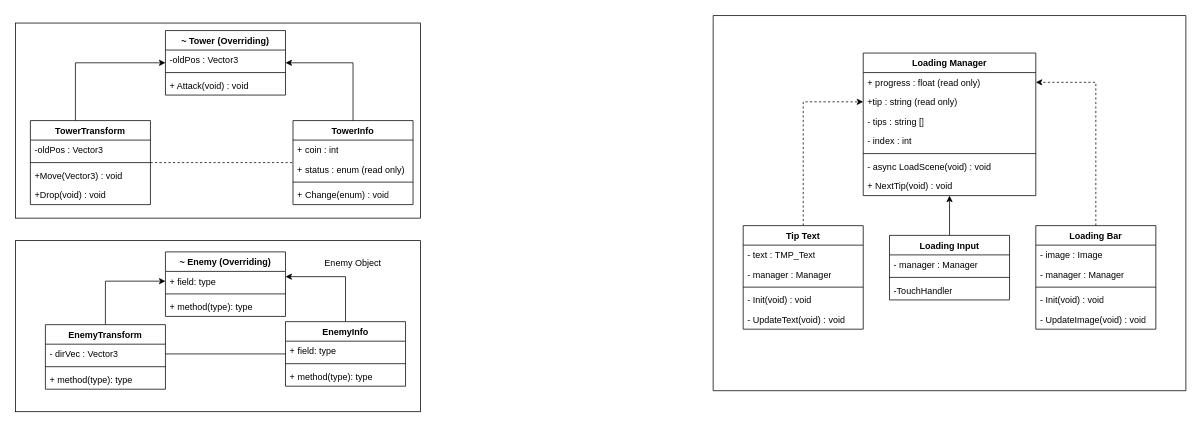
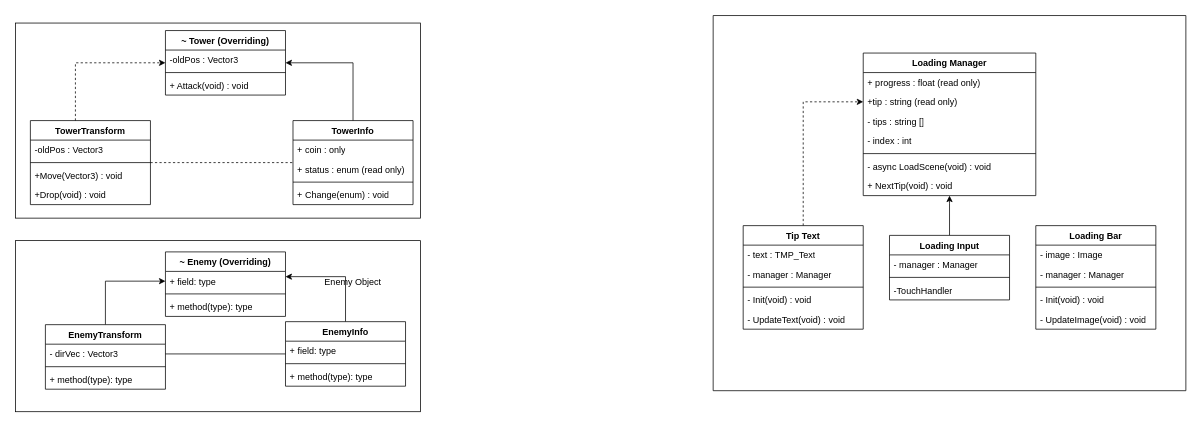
(88, 63) -> (88, 63)
(1095, 126) -> none
(321, 151) -> (323, 151)
(353, 263) -> (353, 282)
